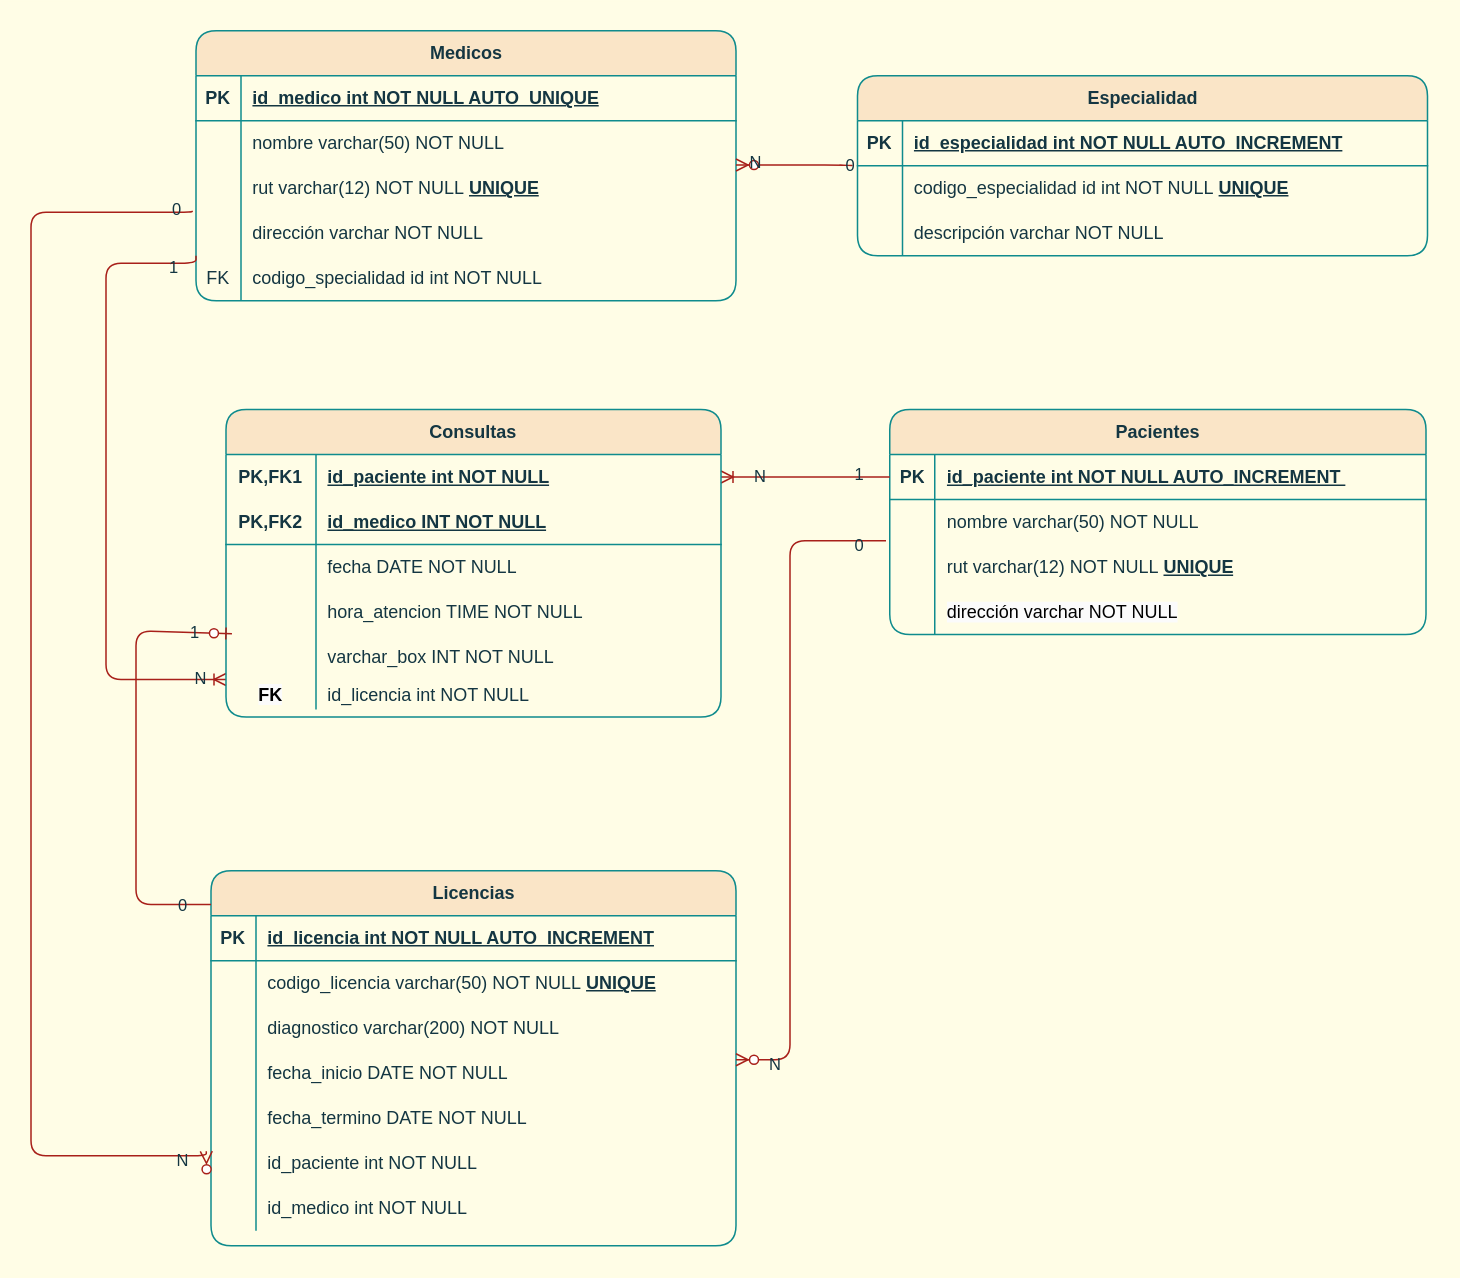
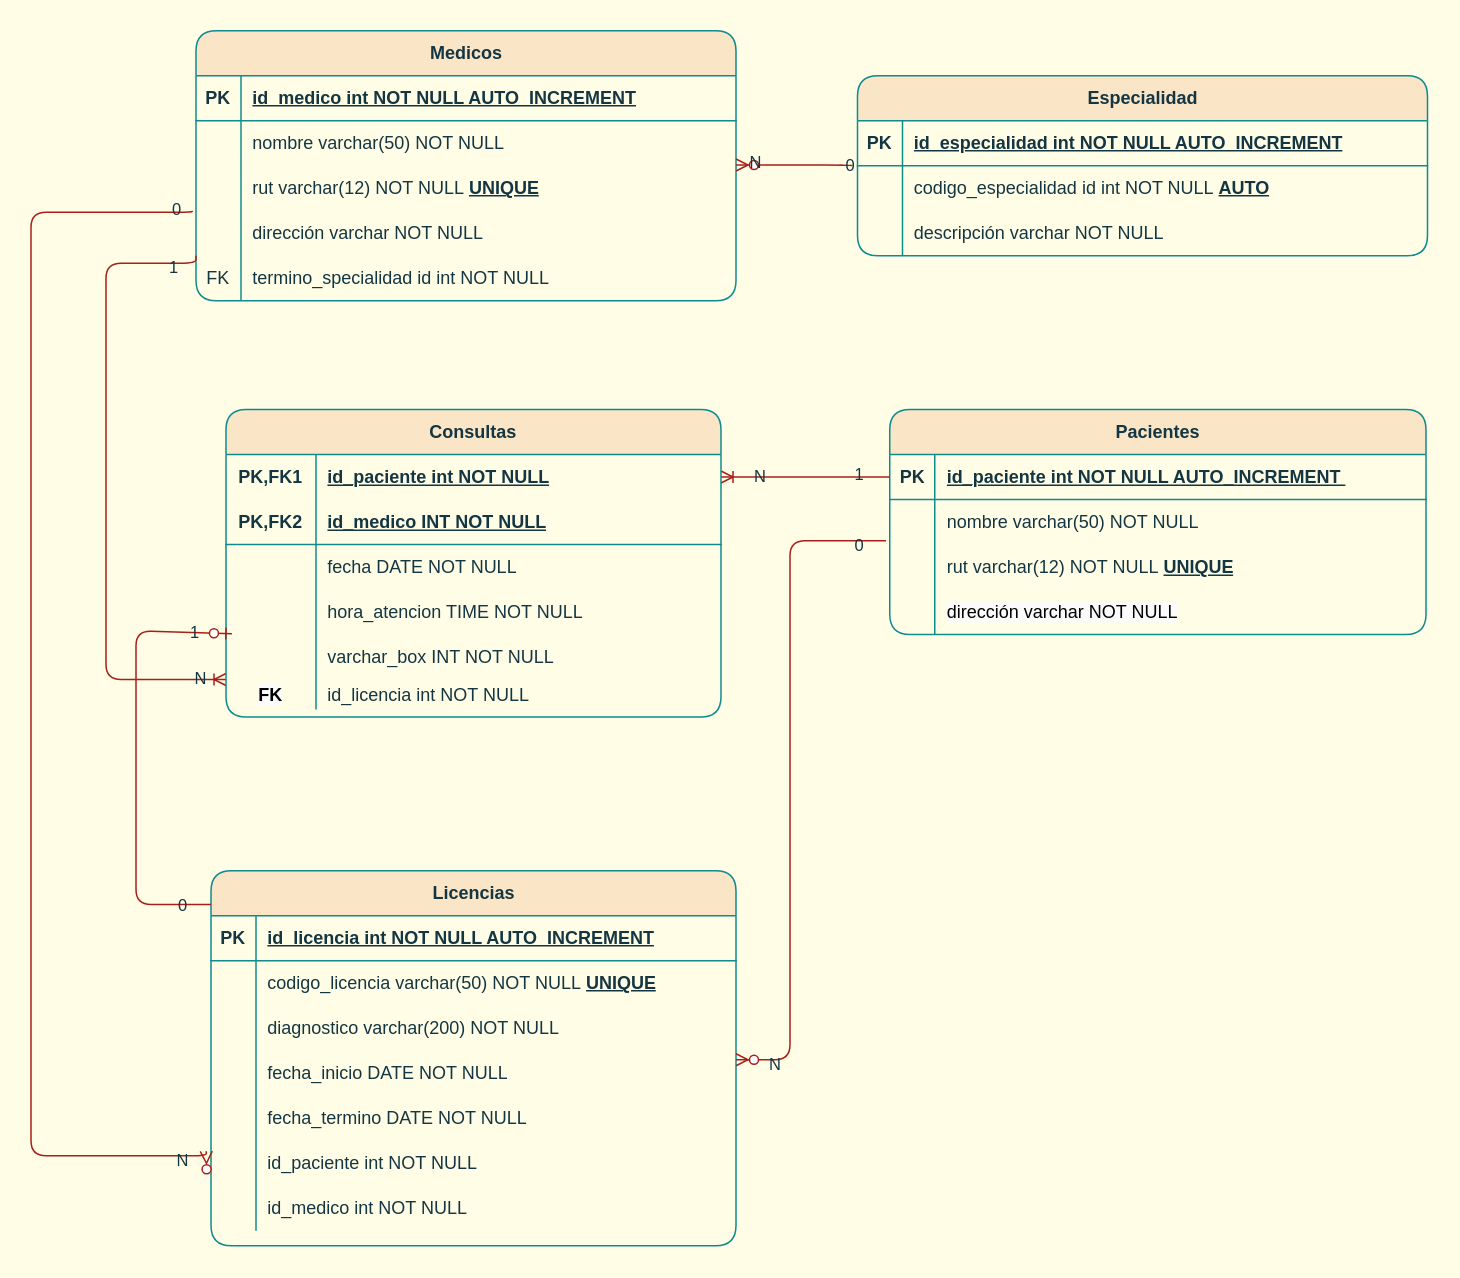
(410, 98) -> (425, 98)
(1107, 188) -> (1097, 188)
(405, 278) -> (410, 278)
